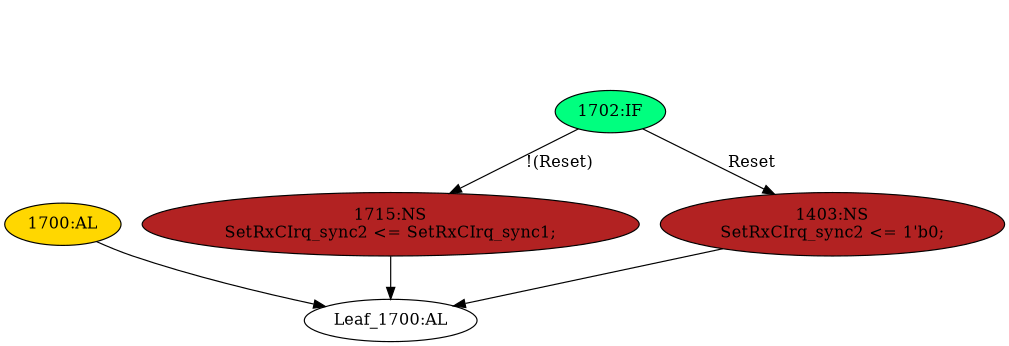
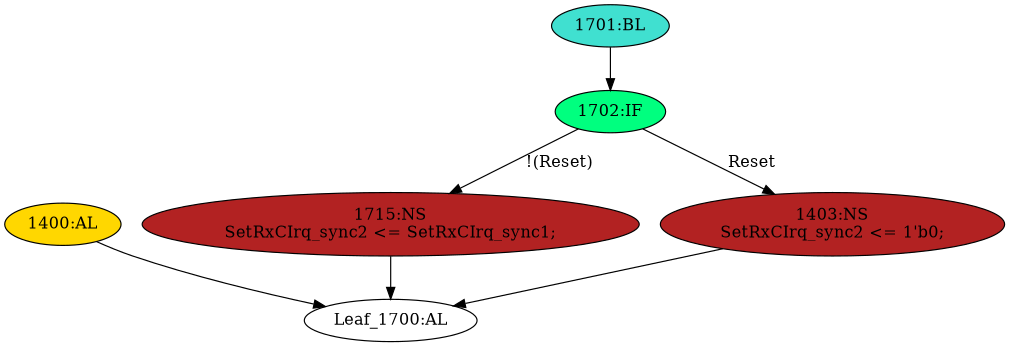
none -> (610, 26)
(63, 224) -> (63, 224)
